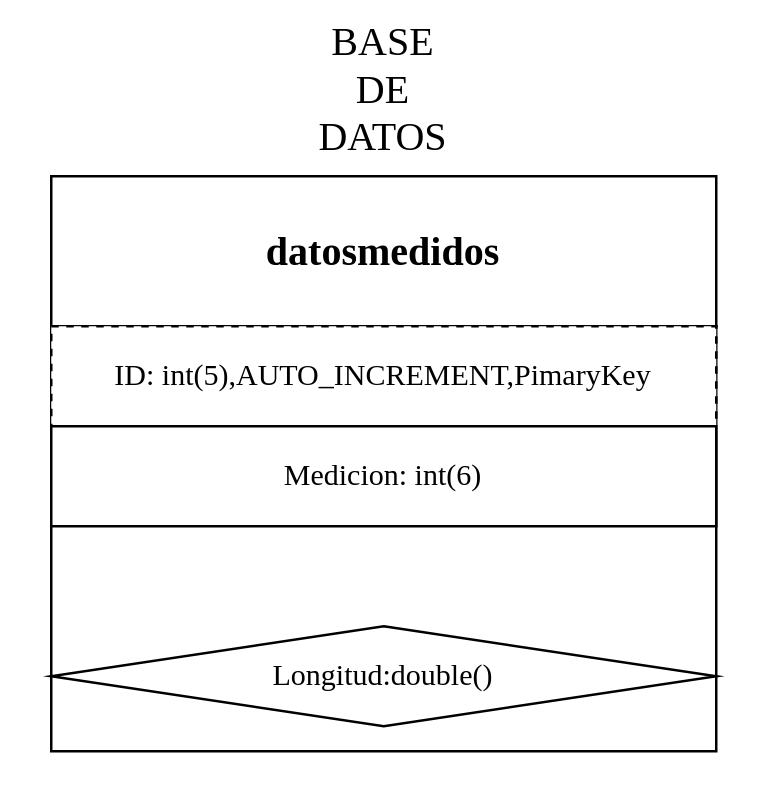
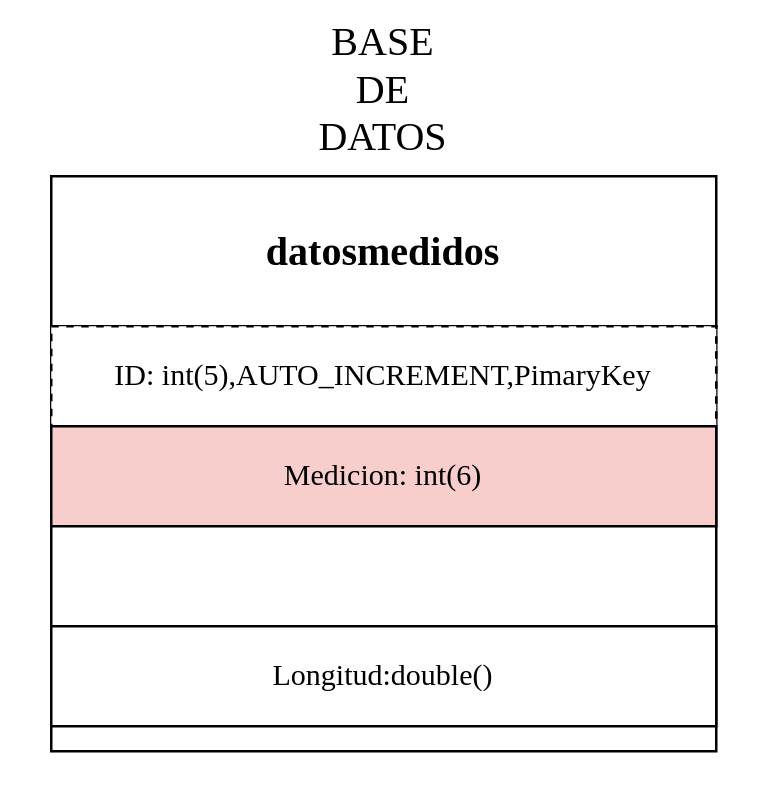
(384, 476) -> (384, 476)
(384, 676) -> (384, 676)
